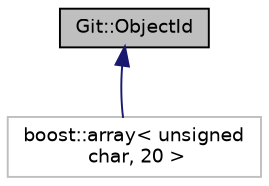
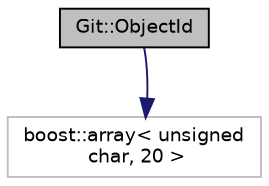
(121, 92) -> (147, 72)
